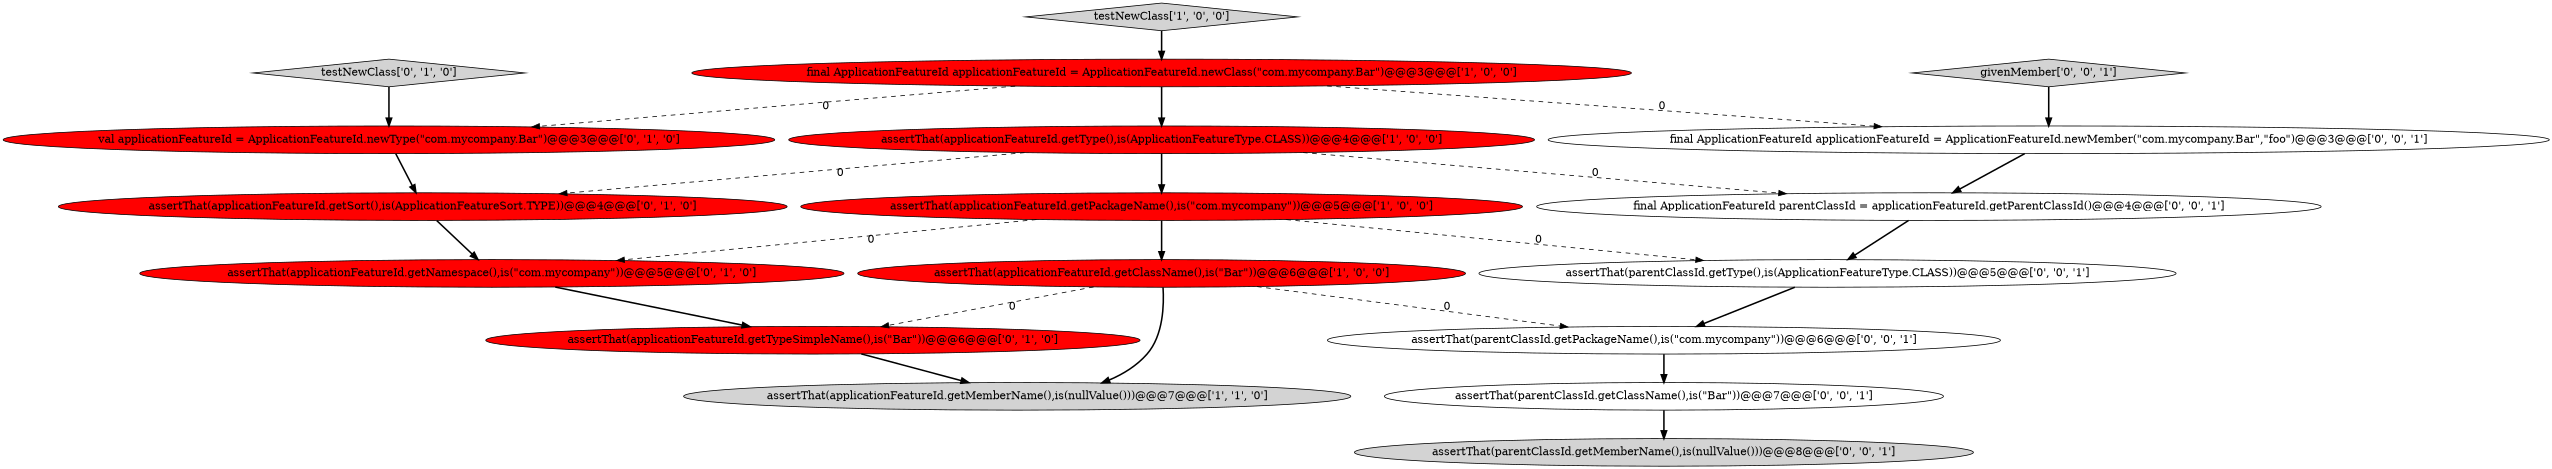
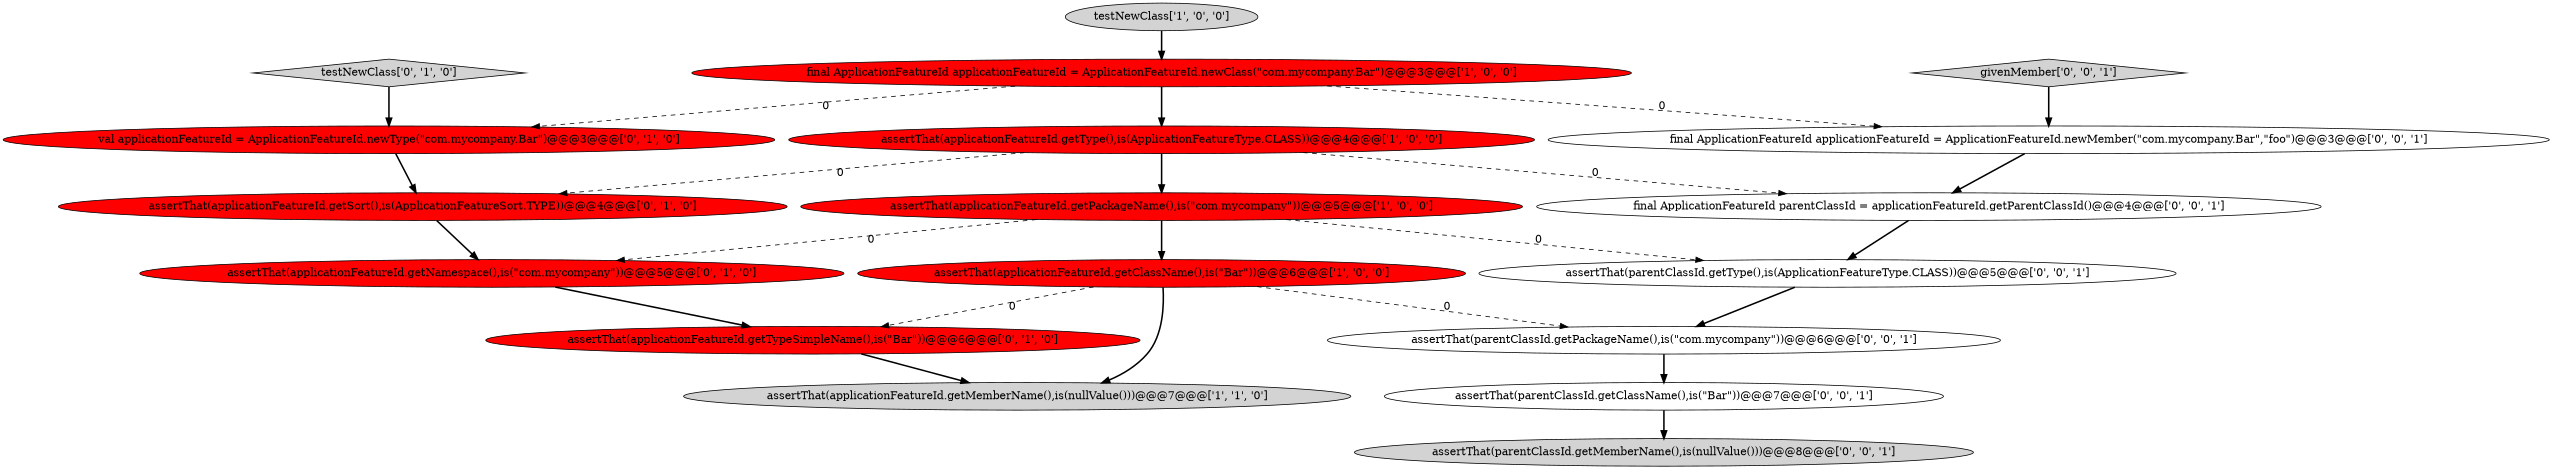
(1162, 17) -> (1162, 17)
